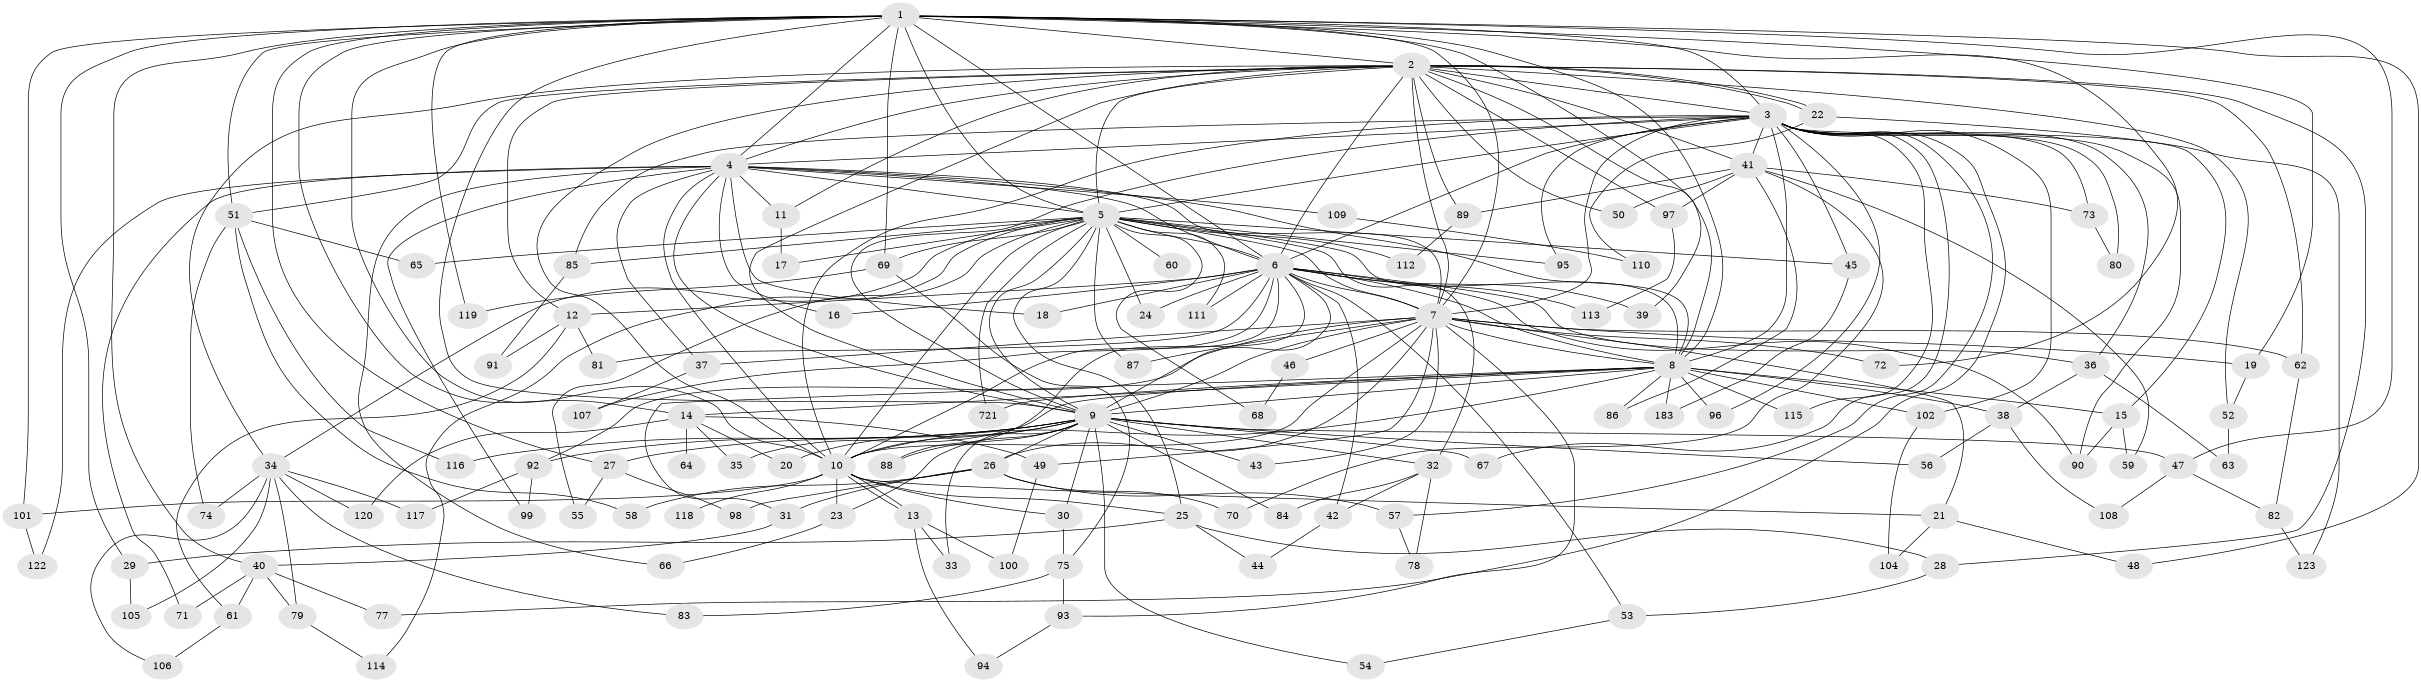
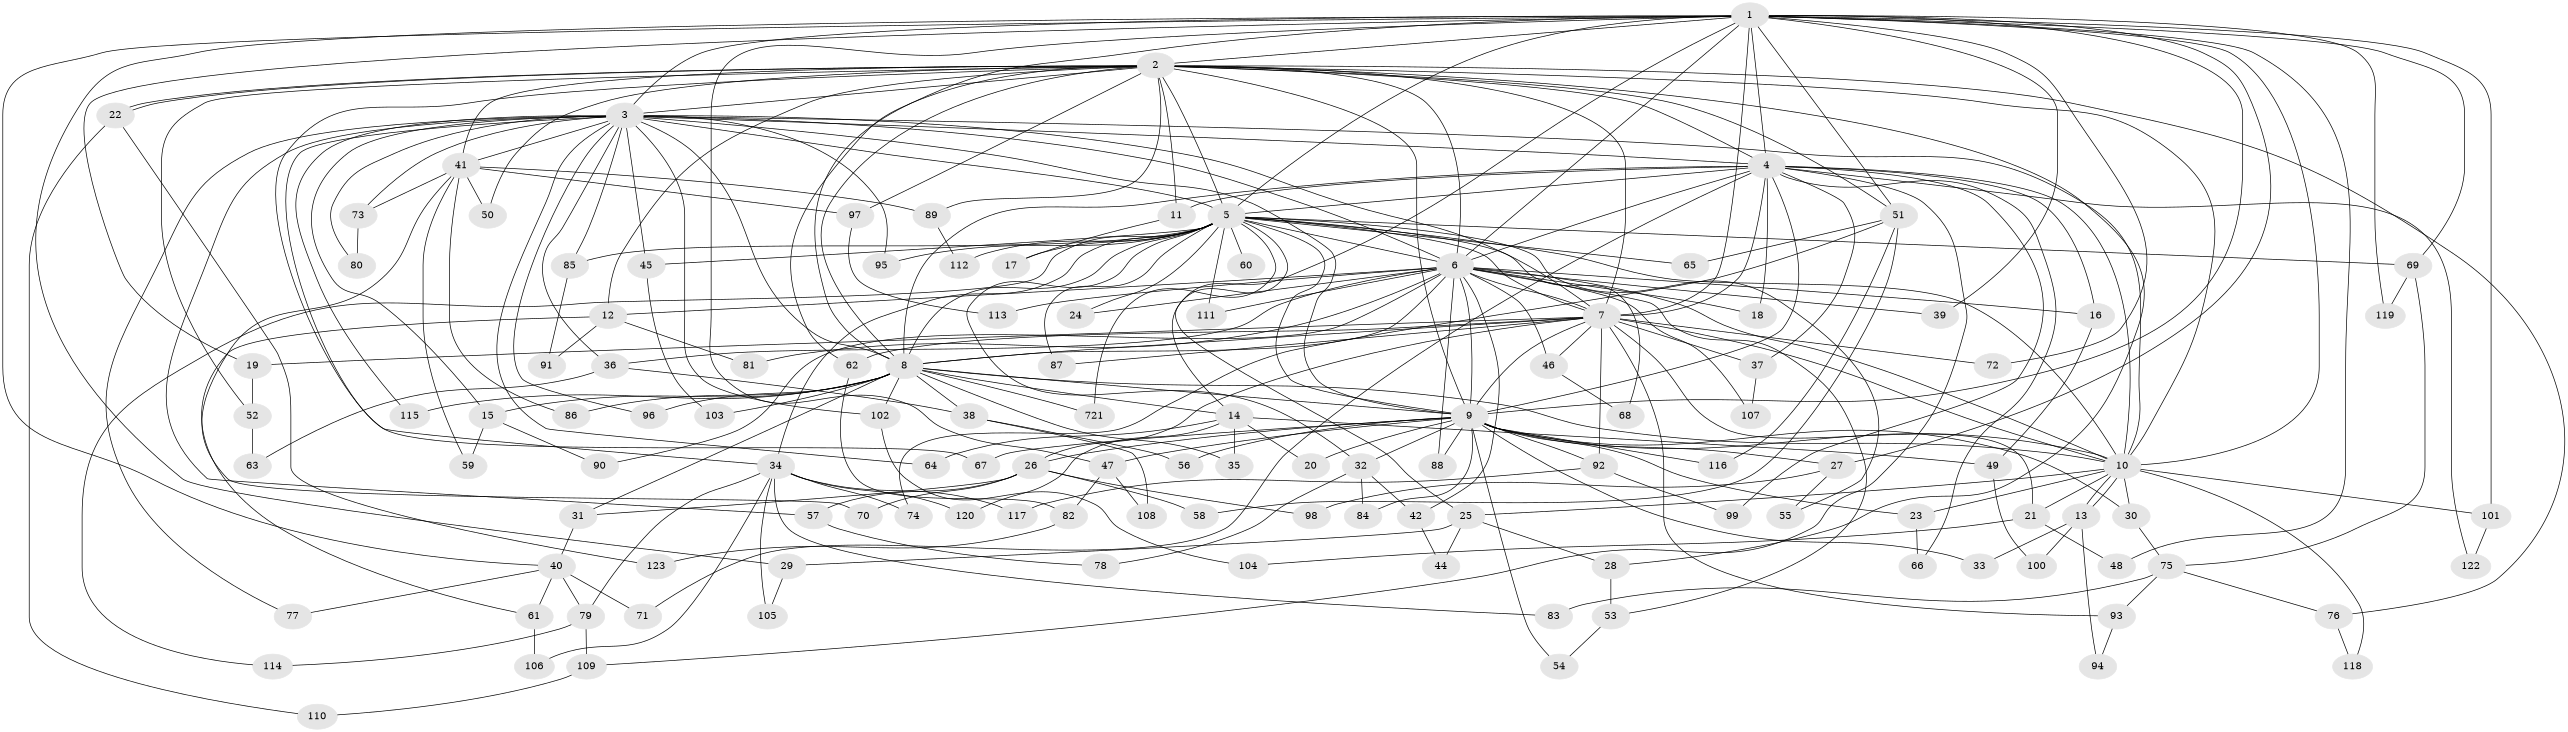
(2130, 156) -> (550, 429)
none -> (1520, 303)
(1664, 416) -> (715, 416)
(1303, 442) -> (2059, 391)
(1256, 466) -> none
none -> (2334, 617)
none -> (586, 642)
